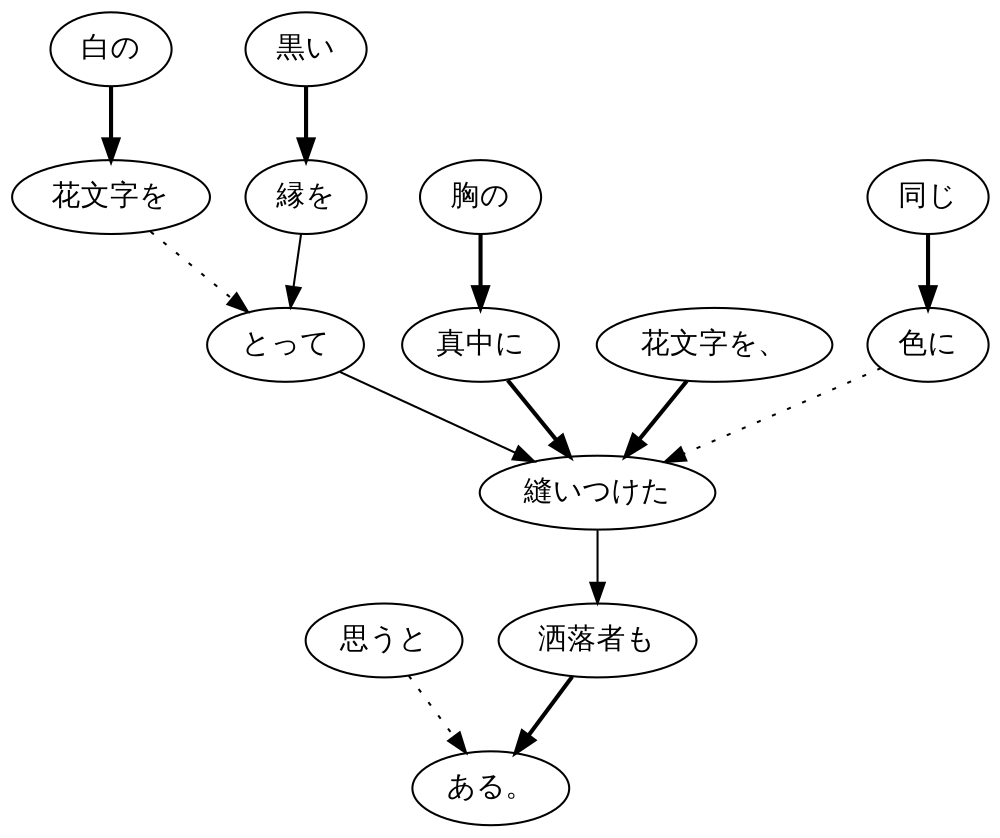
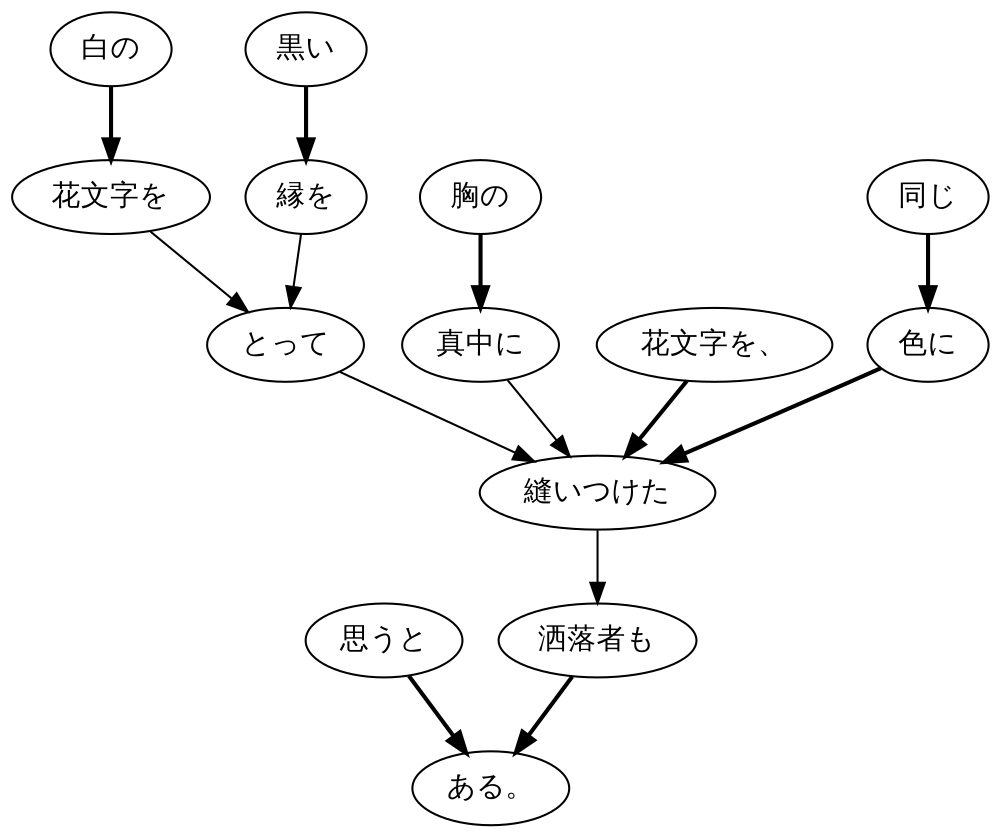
(191, 265) -> (191, 265)
(532, 410) -> (532, 410)
(783, 411) -> (783, 411)
(431, 706) -> (431, 706)
